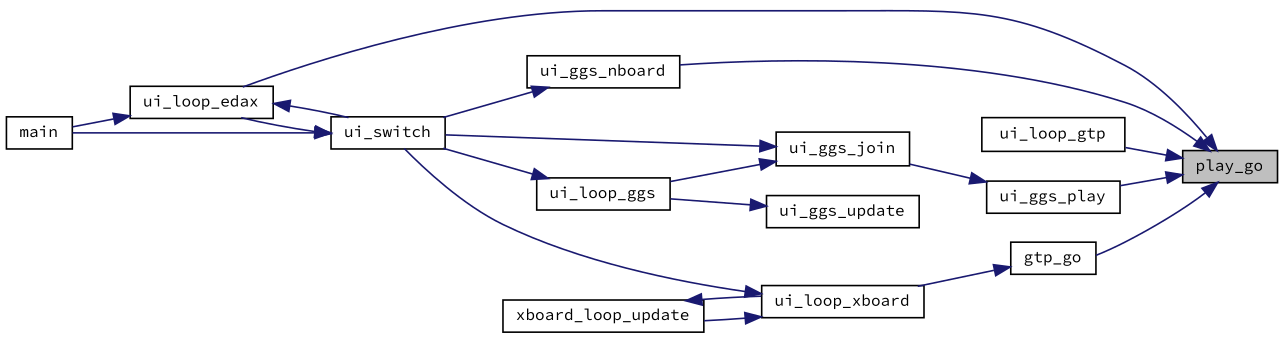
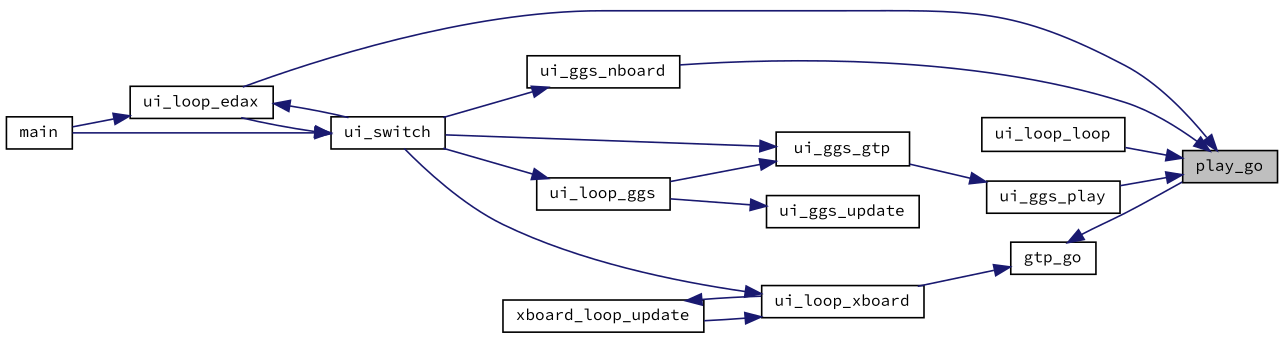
(1053, 135) -> (1053, 135)
(843, 149) -> (843, 149)
(1152, 227) -> (1132, 209)
